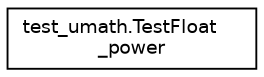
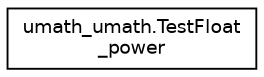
(132, 39) -> (132, 39)
